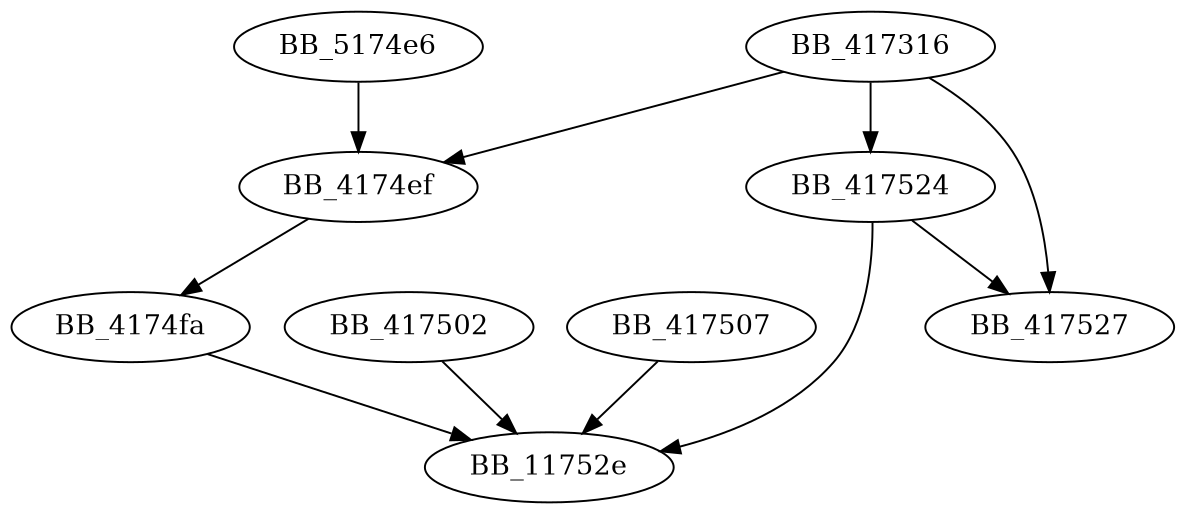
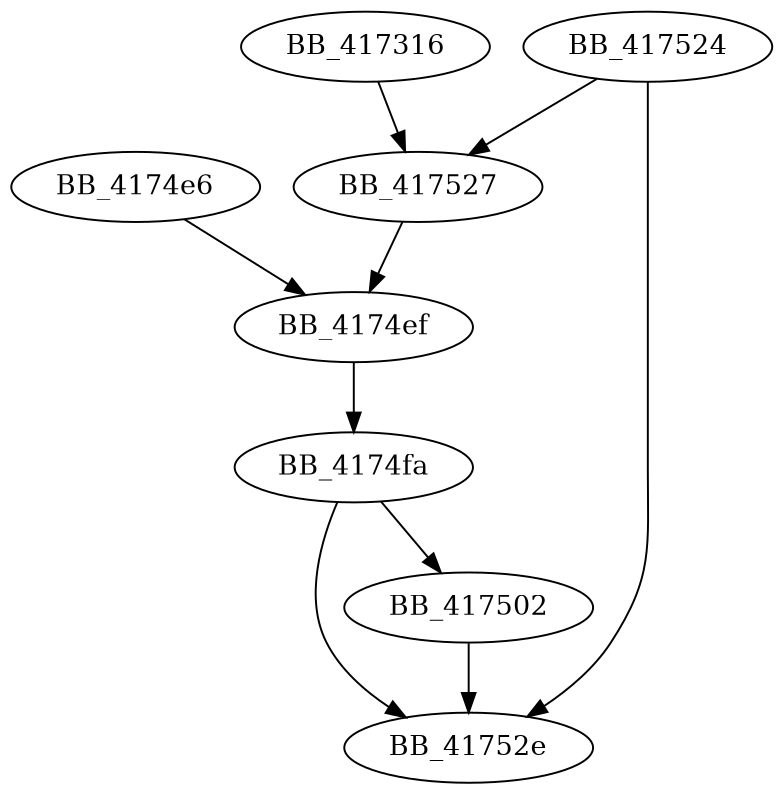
(358, 47) -> (136, 187)
(871, 107) -> none
(623, 114) -> (390, 248)
(691, 327) -> none
(549, 467) -> (469, 748)
none -> (405, 530)
